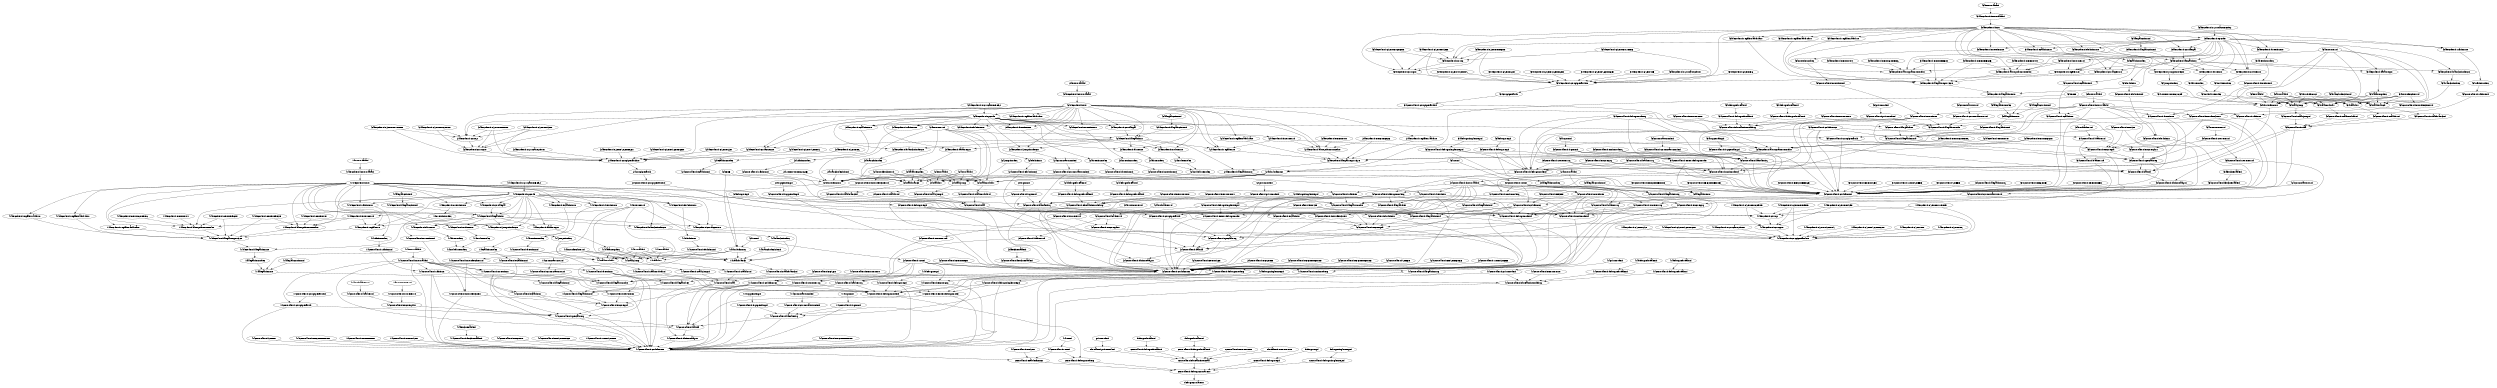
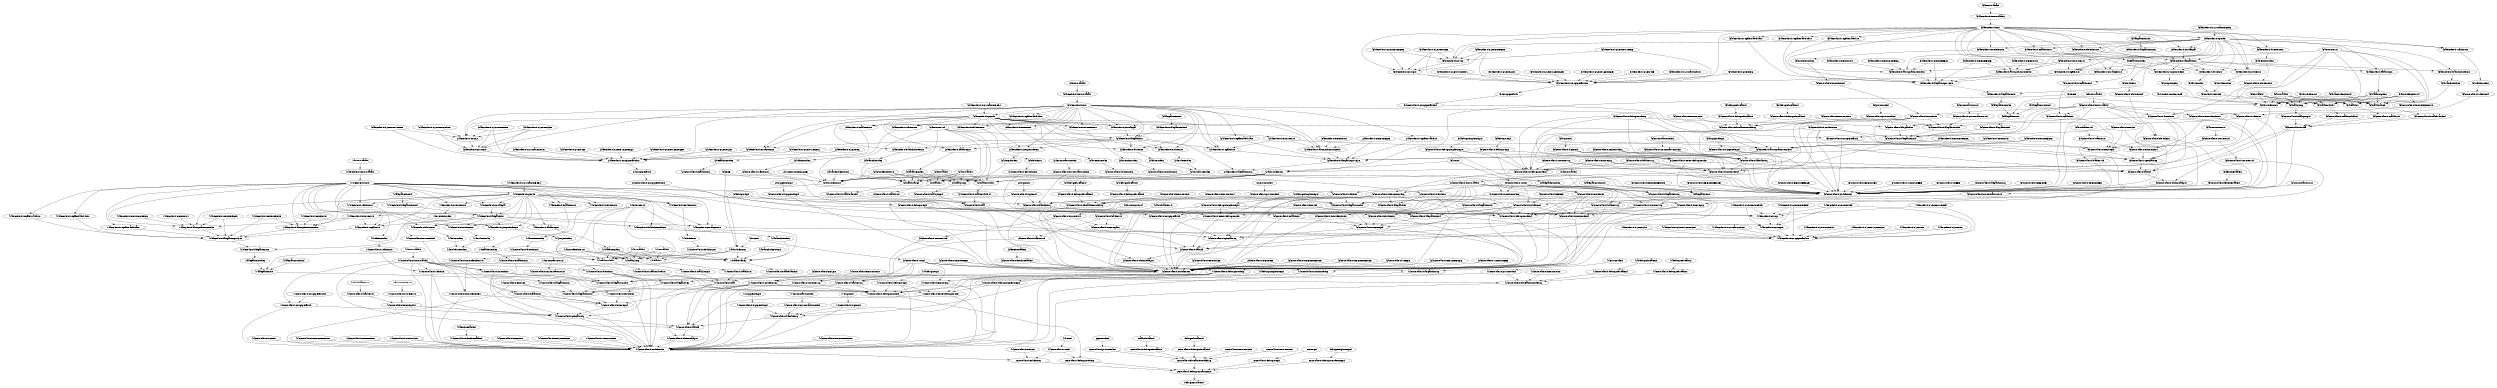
(1940, 132) -> (1978, 146)
none -> (573, 150)
(1044, 155) -> (1017, 155)
(872, 183) -> none
(1571, 252) -> (1568, 250)
none -> (513, 283)
(1103, 338) -> (1103, 338)
(1146, 338) -> (1146, 338)
(1103, 349) -> (1103, 349)
(1280, 349) -> (1280, 349)
(1312, 349) -> (1312, 349)
(1029, 361) -> (1029, 361)
(1194, 361) -> (1194, 361)
(1327, 361) -> (1327, 361)
(1194, 372) -> (1194, 372)
